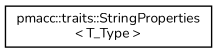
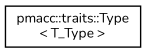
(109, 27) -> (73, 27)
